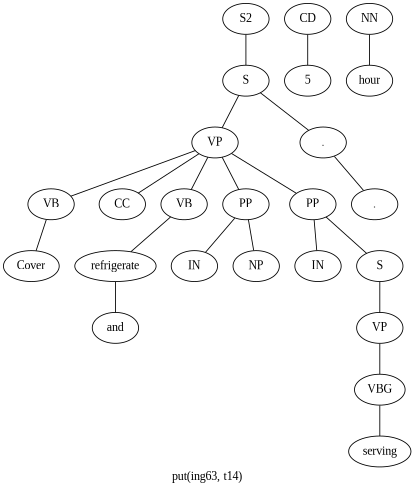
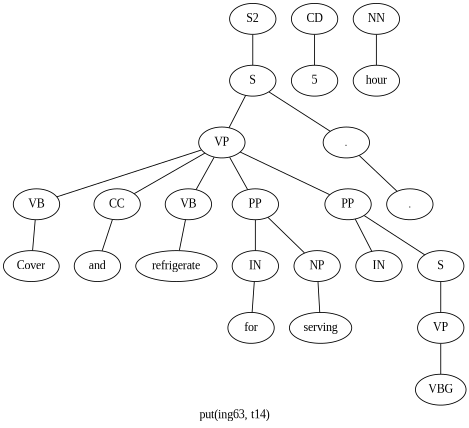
(115, 297) -> (107, 235)
none -> (251, 328)
(380, 421) -> (319, 297)
